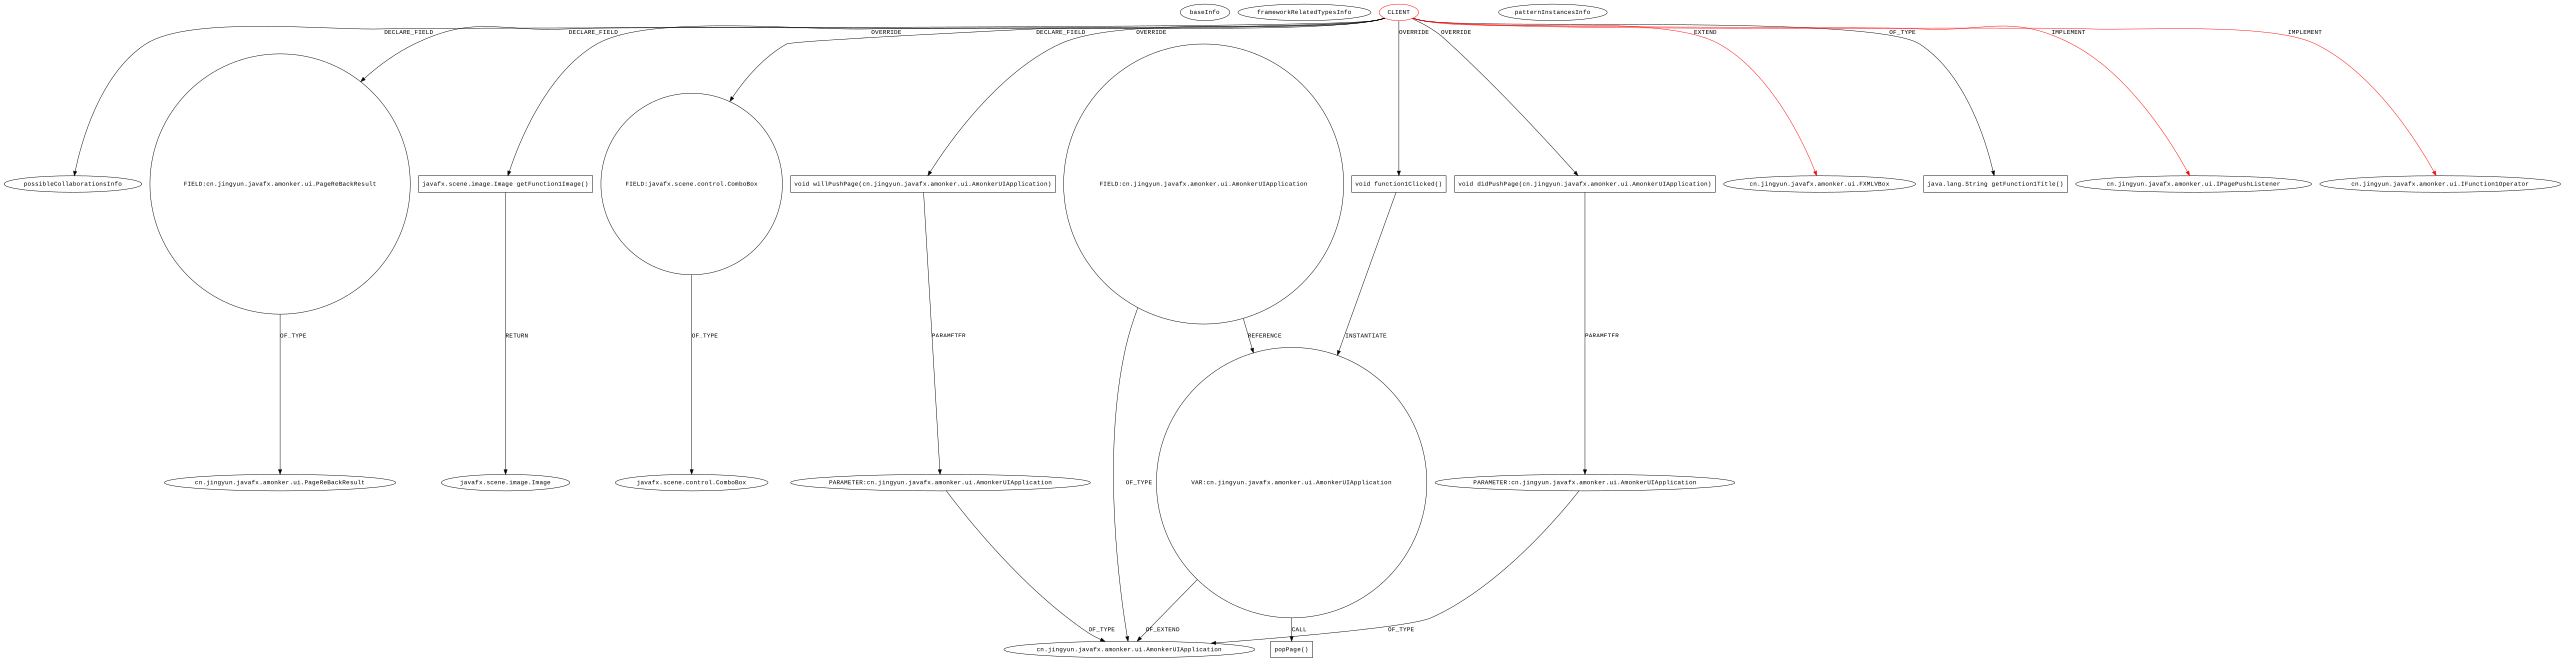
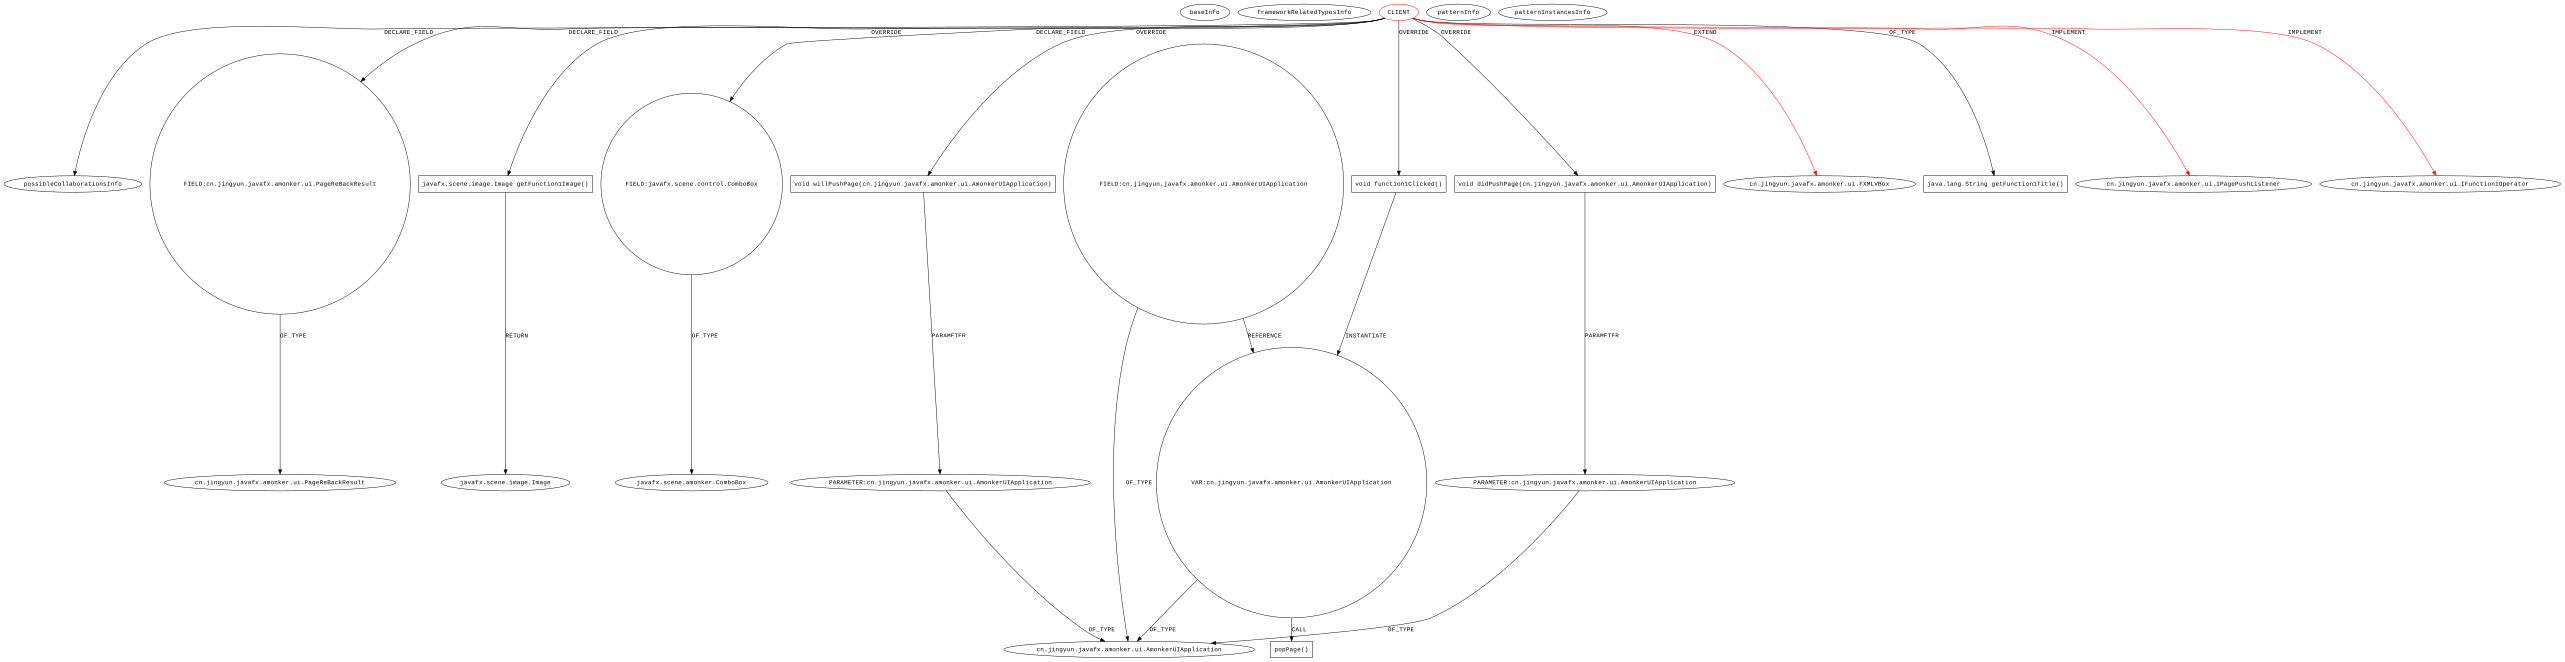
none -> (1458, 12)
(692, 483) -> (692, 483)
(1163, 630) -> (1163, 630)
